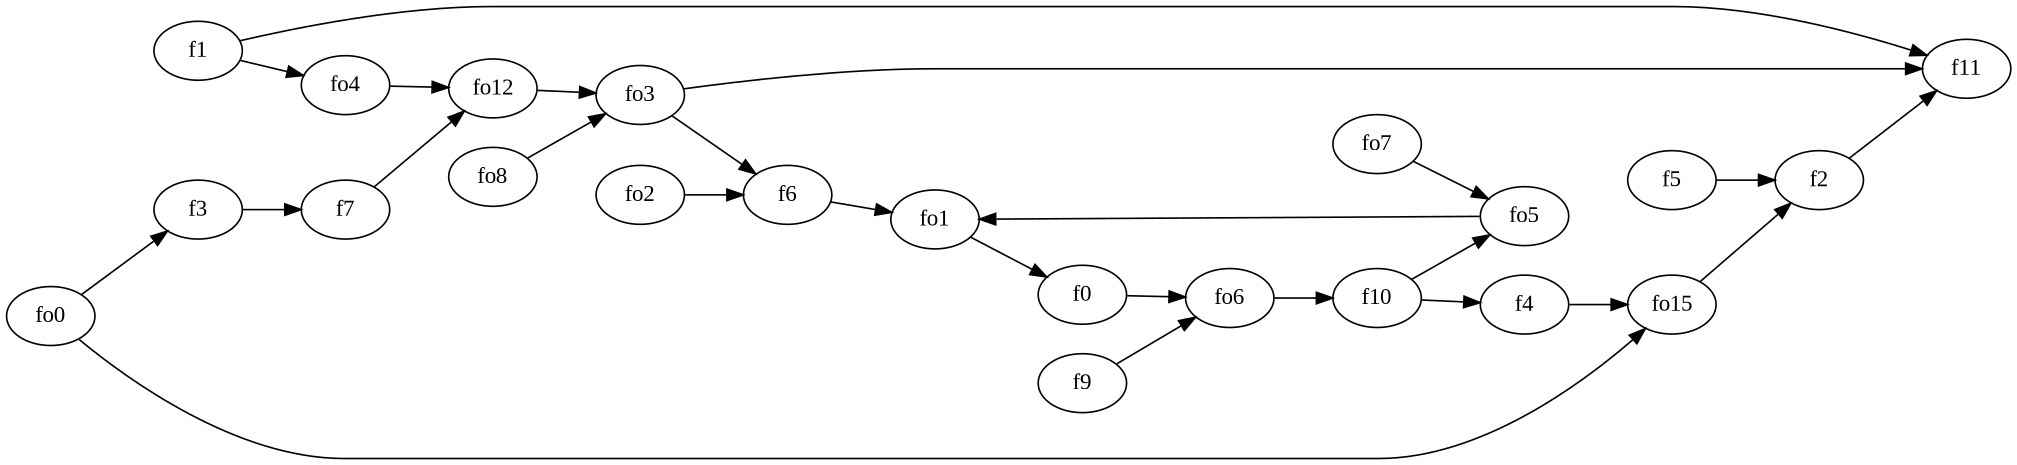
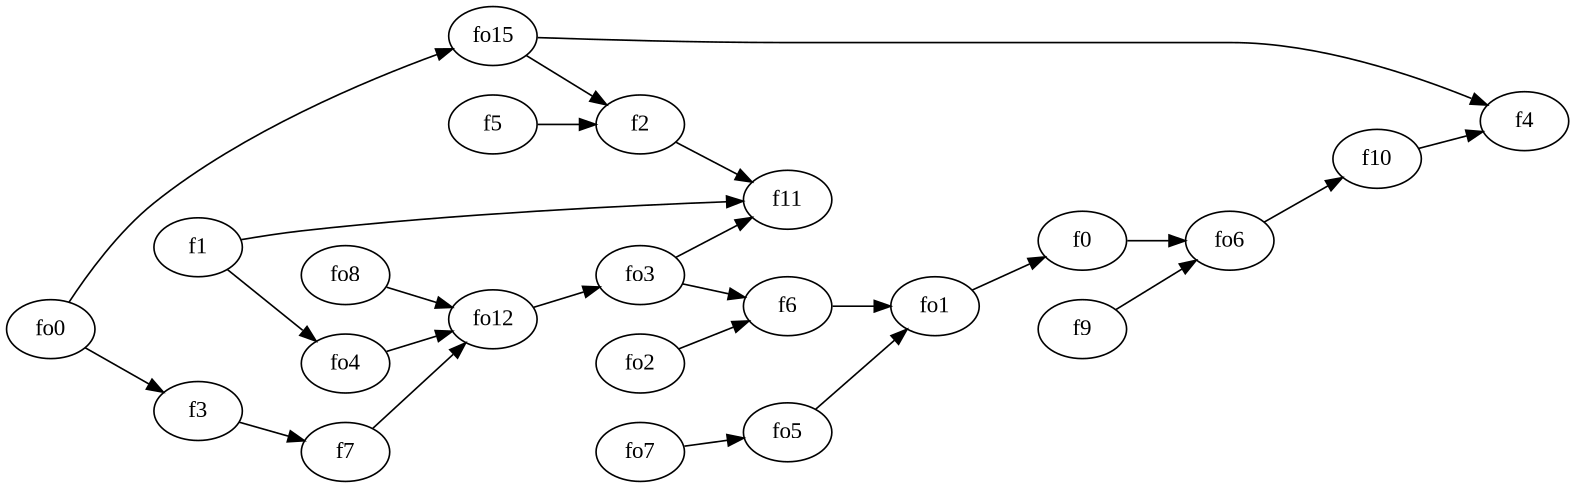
(559, 140) -> (411, 295)
(1443, 261) -> none
(1590, 305) -> (1008, 43)
